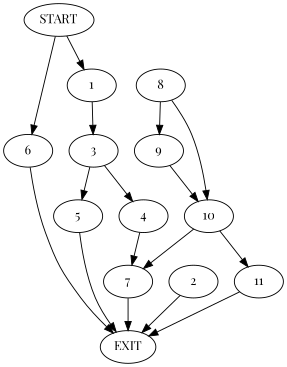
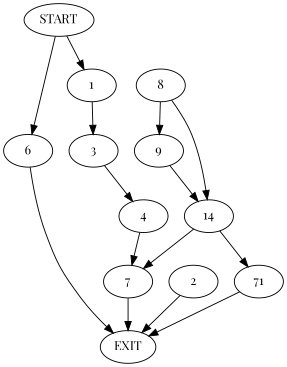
(78, 216) -> none
(209, 216) -> (209, 216)
(259, 282) -> (259, 282)
